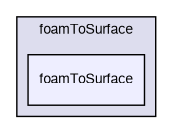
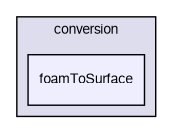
(86, 30) -> (86, 30)
